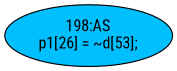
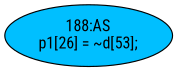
(89, 36) -> (89, 36)
